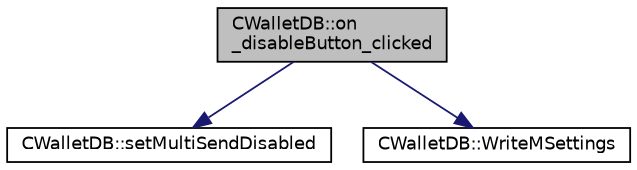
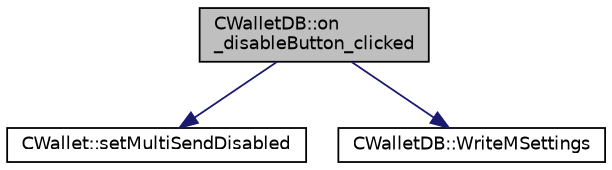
(169, 145) -> (157, 145)
